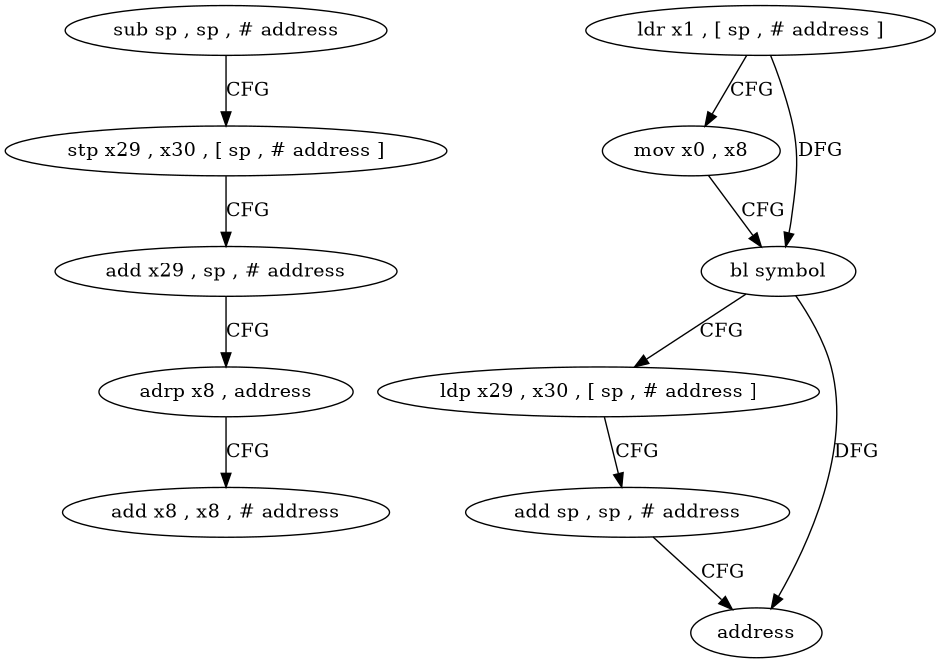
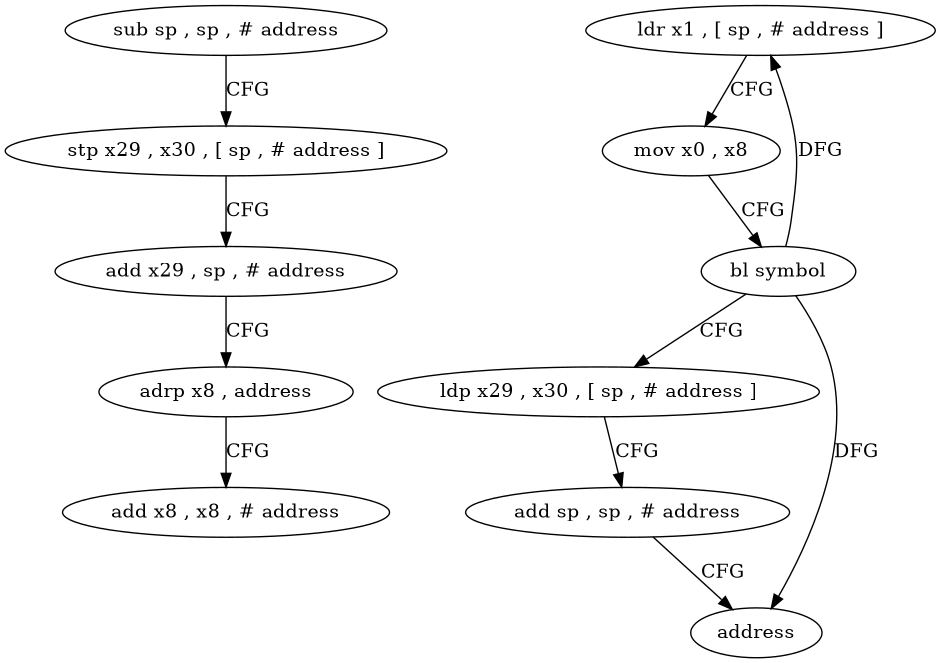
(795, 143) -> (796, 157)
